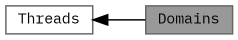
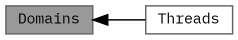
(127, 20) -> (127, 20)
